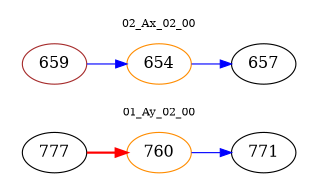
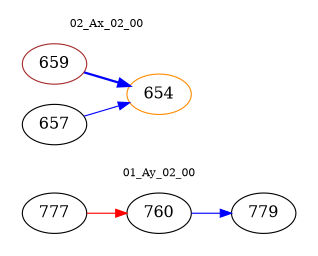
(101, 64) -> (101, 77)
(206, 64) -> (101, 111)
(101, 153) -> (101, 213)
(159, 153) -> (159, 213)
(264, 153) -> (264, 213)
